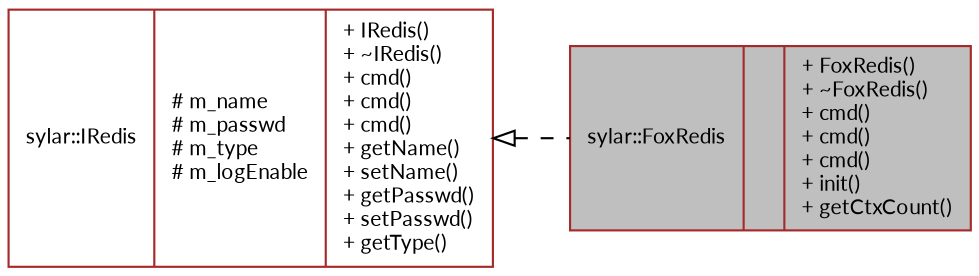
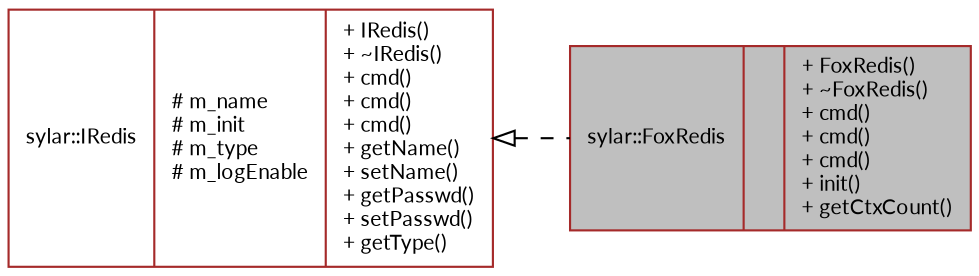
(229, 125) -> (209, 125)
